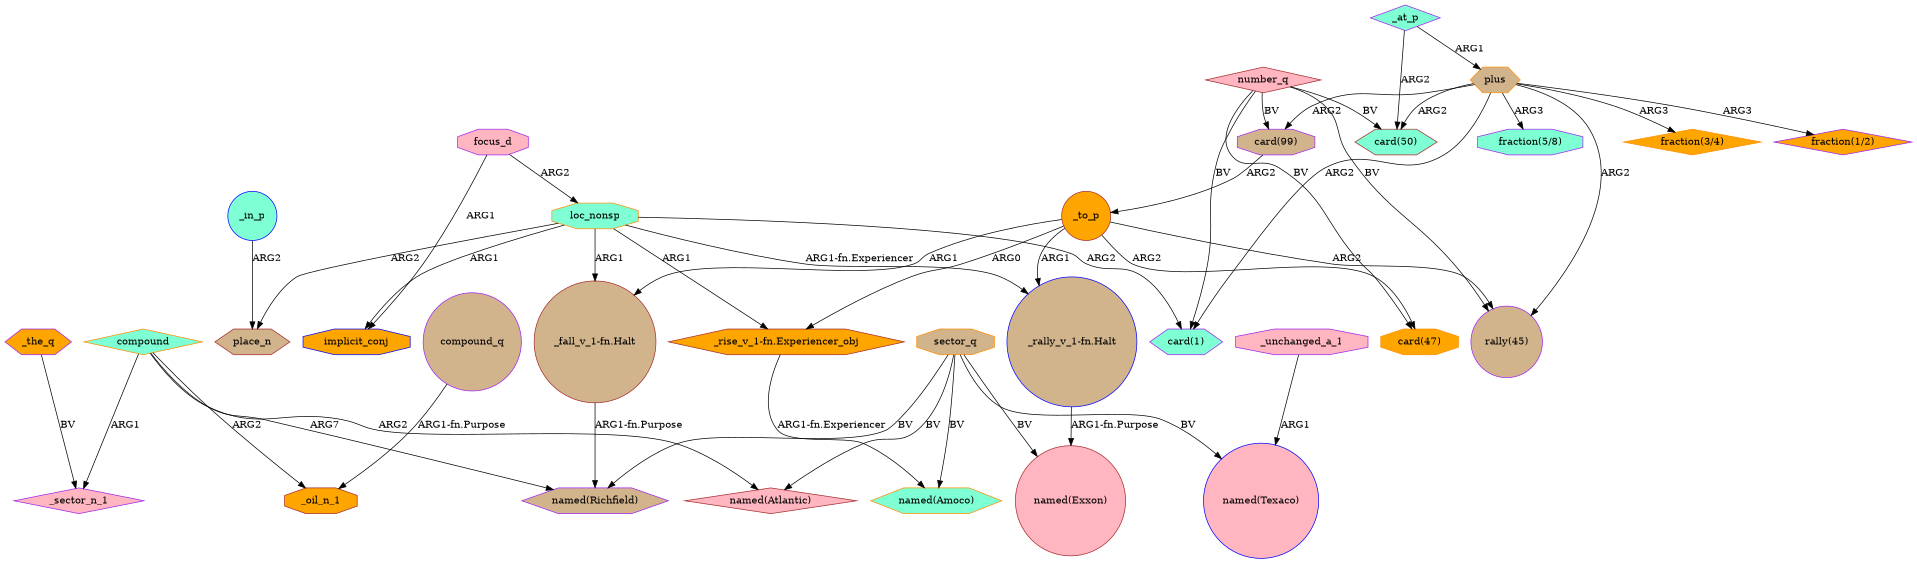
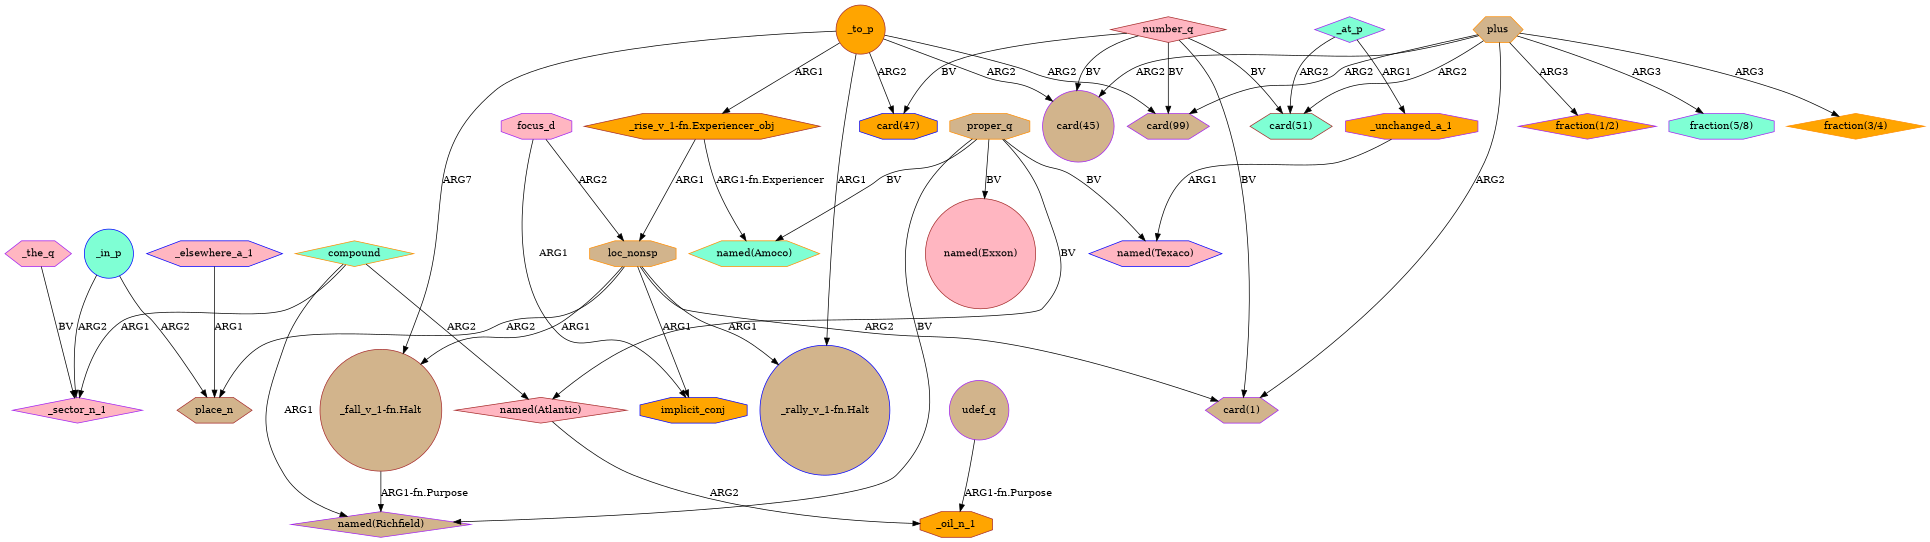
(1446, 46) -> (1380, 73)
(1276, 142) -> (1168, 126)
(1396, 142) -> (1291, 126)
(1195, 194) -> (1019, 68)
(595, 216) -> (633, 254)
none -> (215, 254)
(860, 259) -> (743, 327)
(944, 259) -> (458, 180)
(1007, 259) -> (810, 72)
(688, 277) -> (669, 187)
none -> (77, 331)
(38, 342) -> (38, 254)
(472, 342) -> (979, 410)
(956, 342) -> (990, 126)
(1186, 342) -> (1242, 410)
(1302, 342) -> (1412, 126)
(1420, 342) -> (898, 126)
(1507, 342) -> (1078, 126)
(224, 421) -> (723, 501)
(1071, 423) -> none
(325, 425) -> (299, 410)
(595, 501) -> (381, 524)
(1261, 501) -> (1155, 254)
